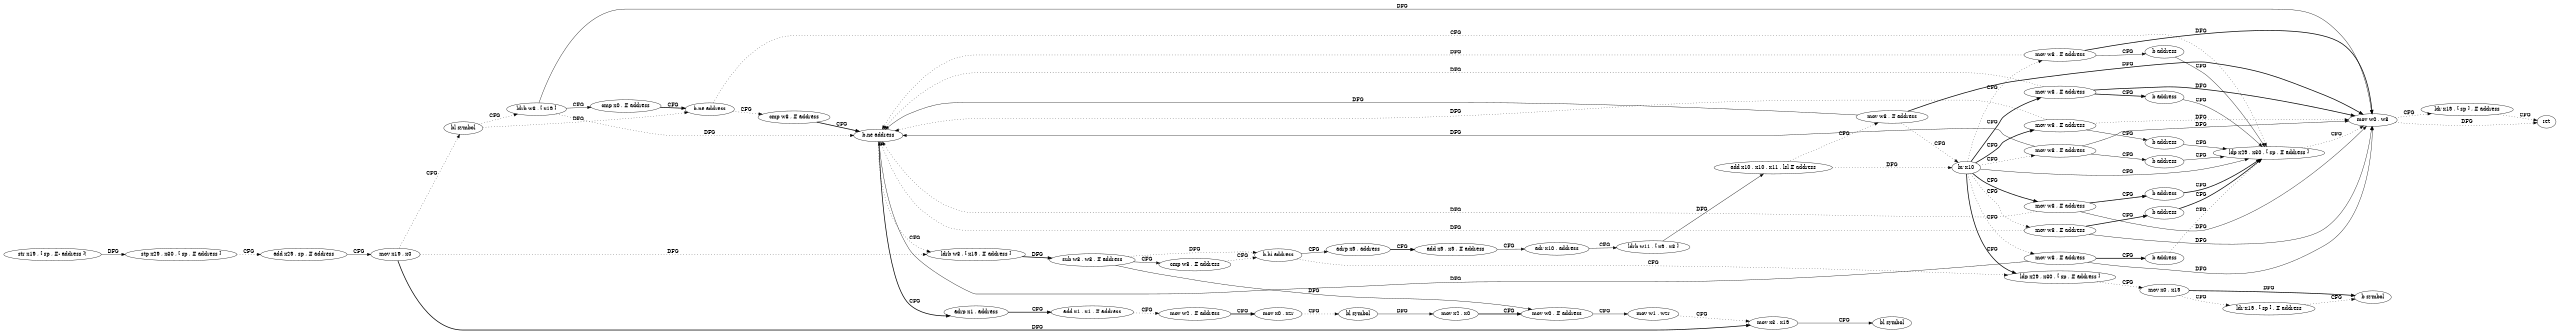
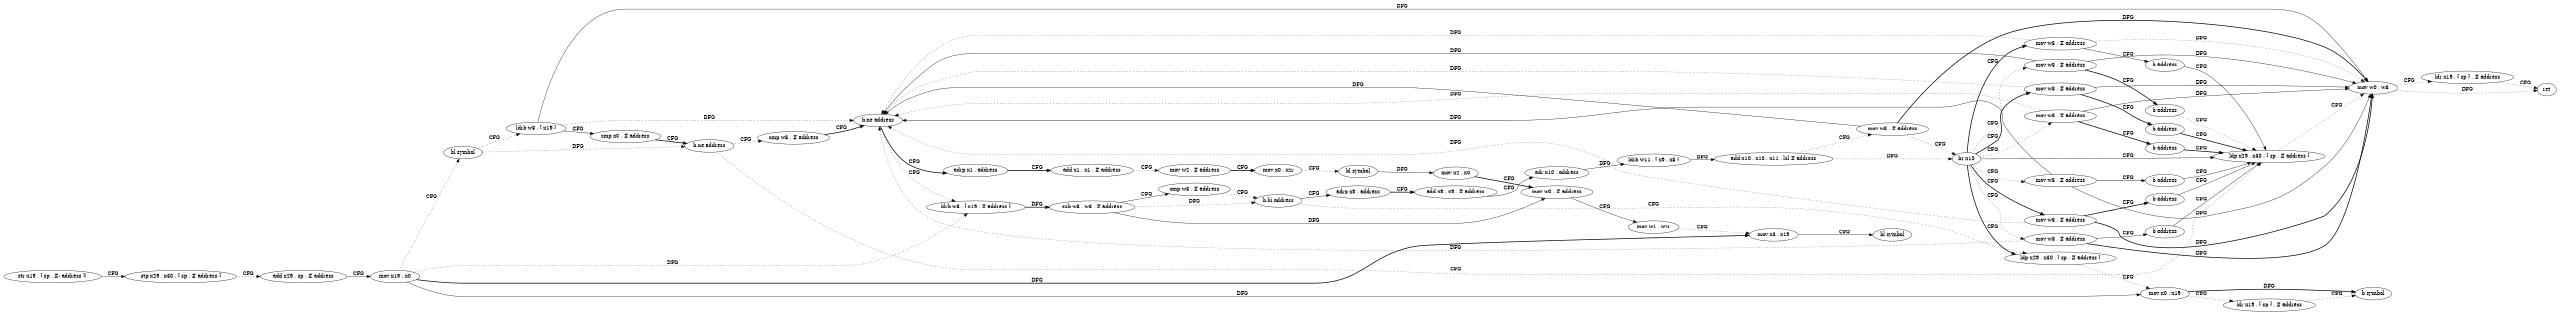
(1605, 245) -> (1605, 164)
(113, 252) -> (113, 274)
none -> (1271, 296)
